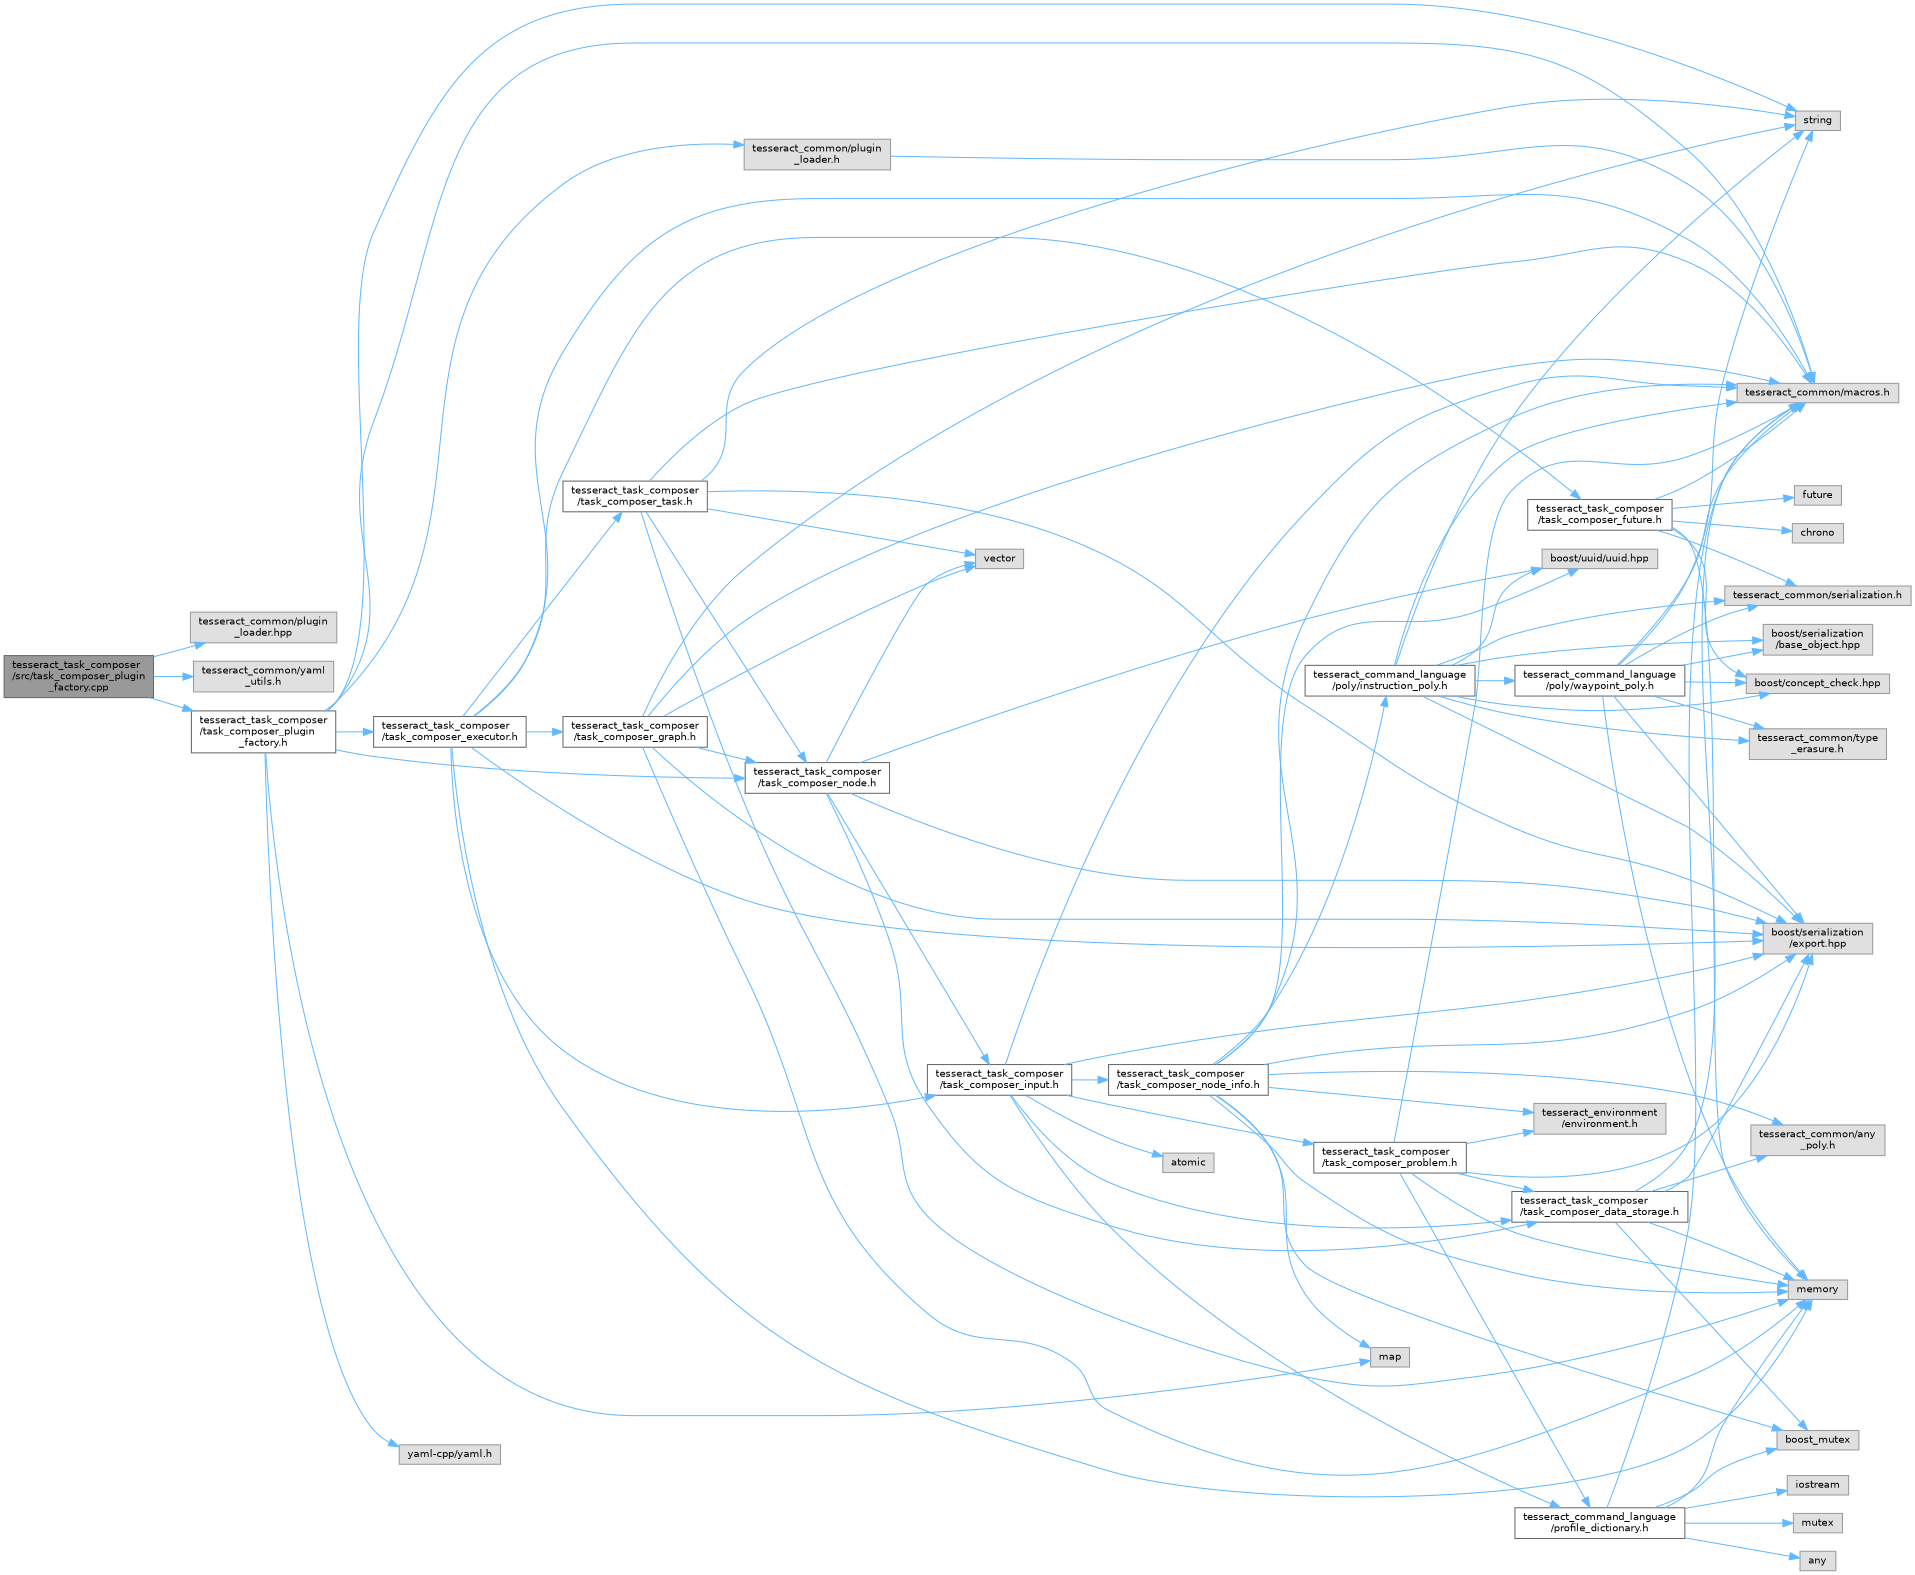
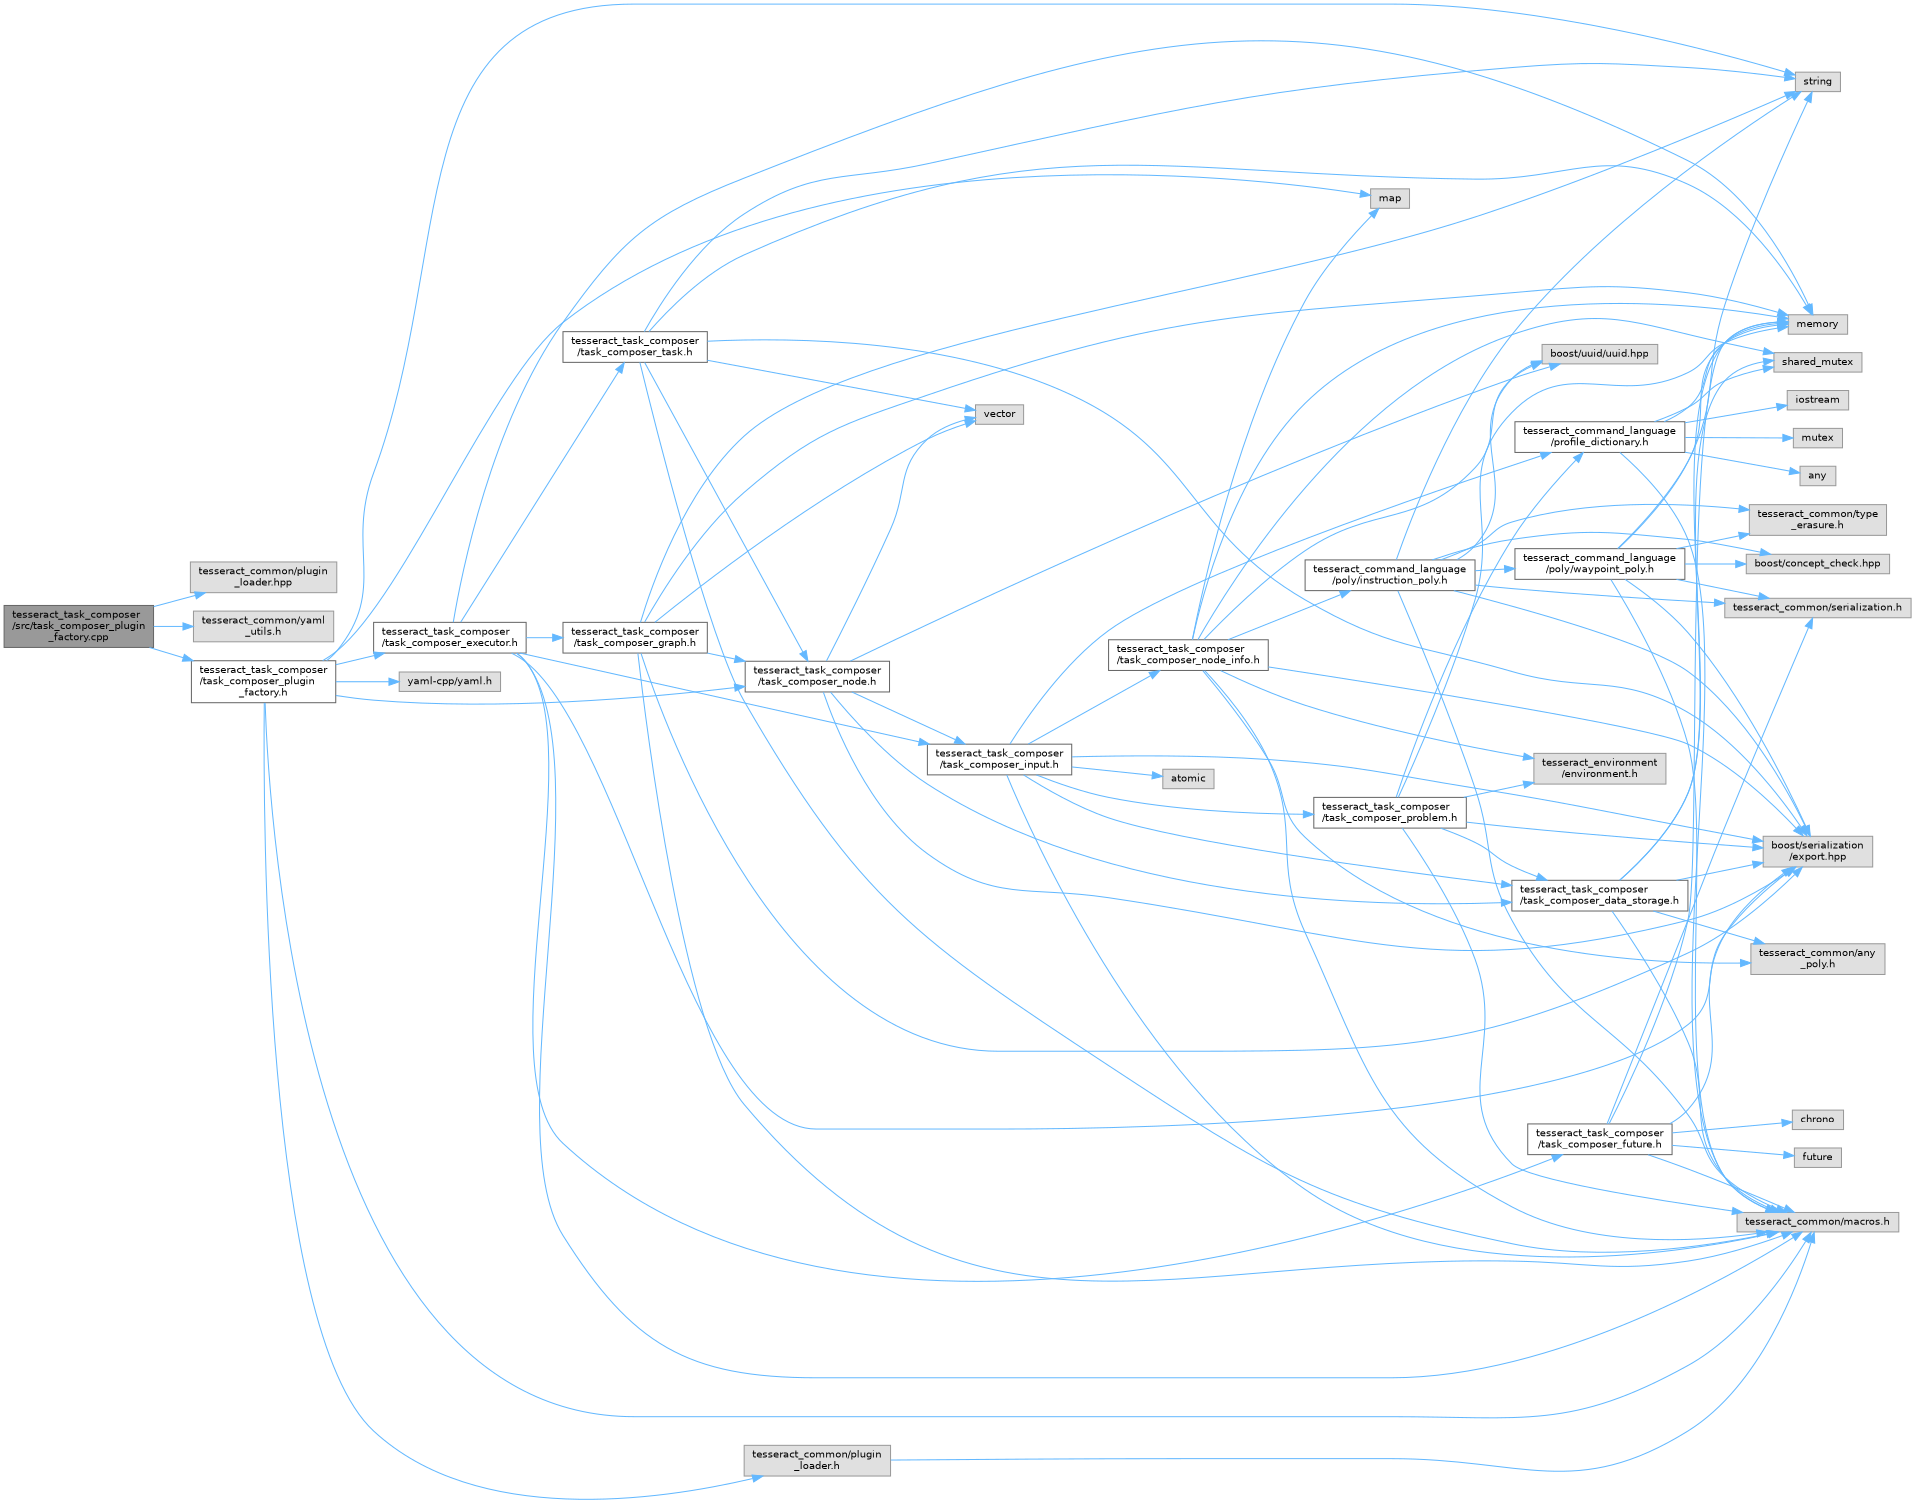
(1706, 600) -> (1710, 1015)
(1818, 640) -> none
(1818, 1440) -> (1818, 362)
